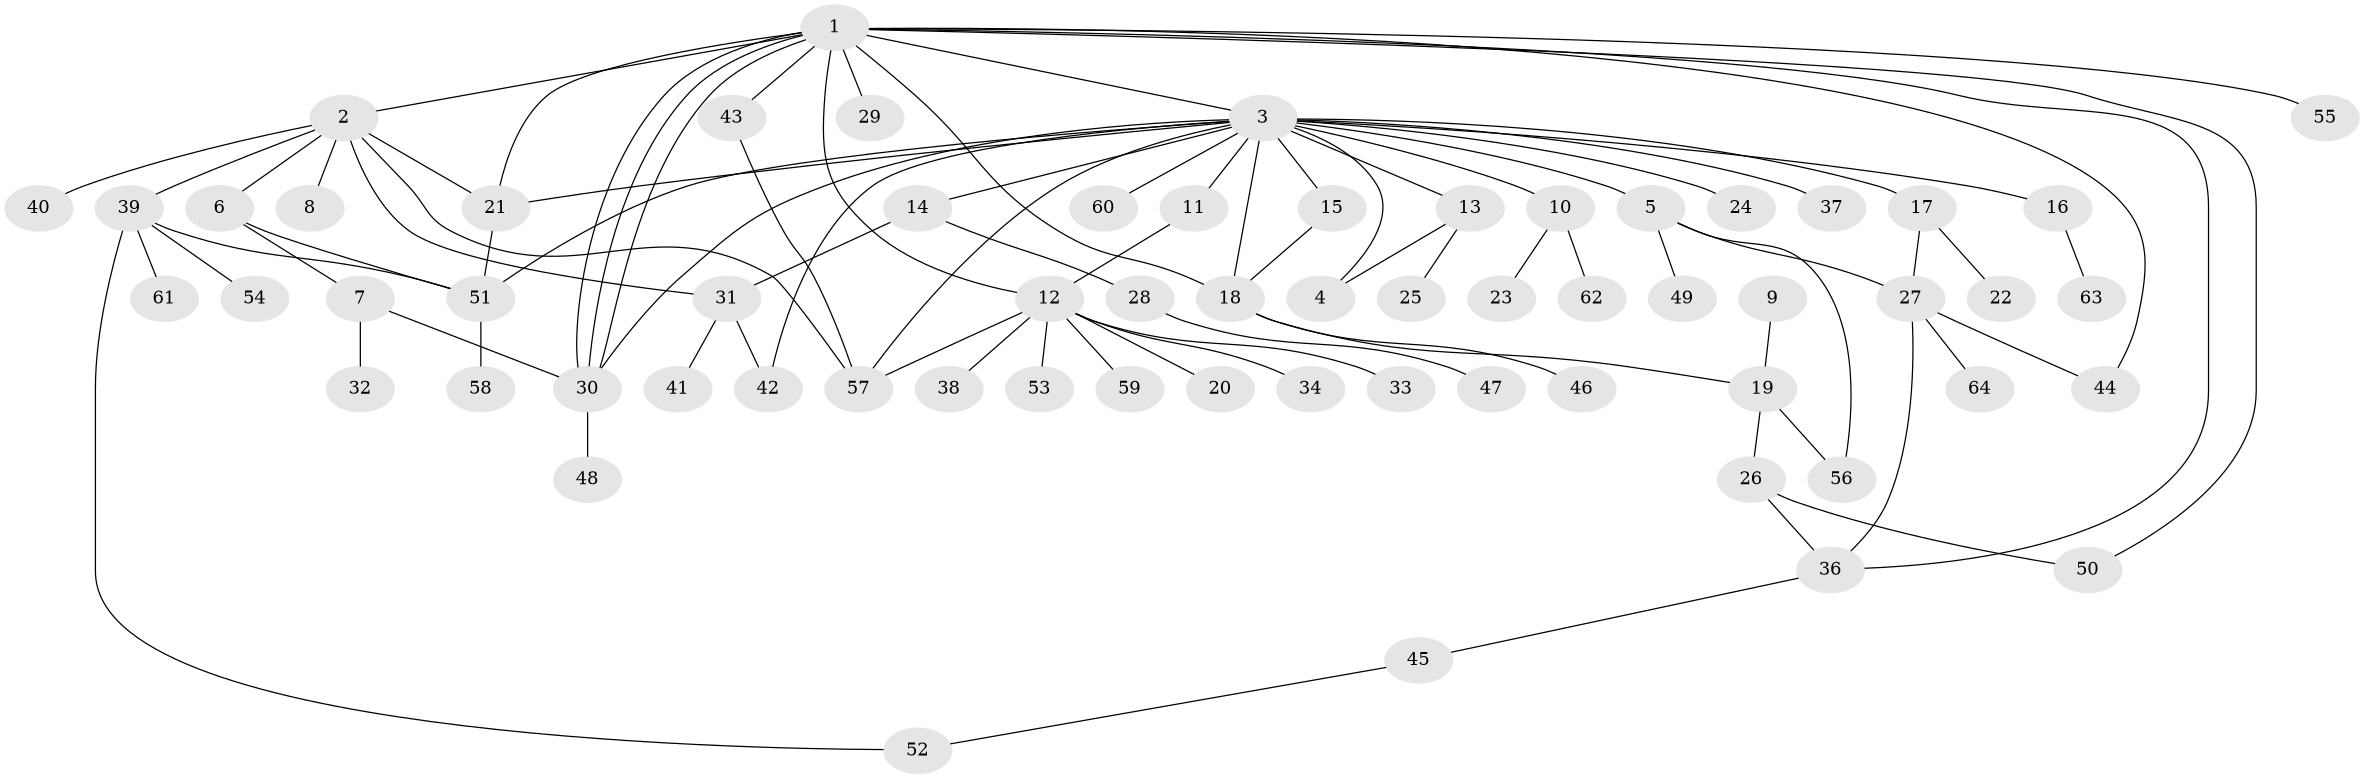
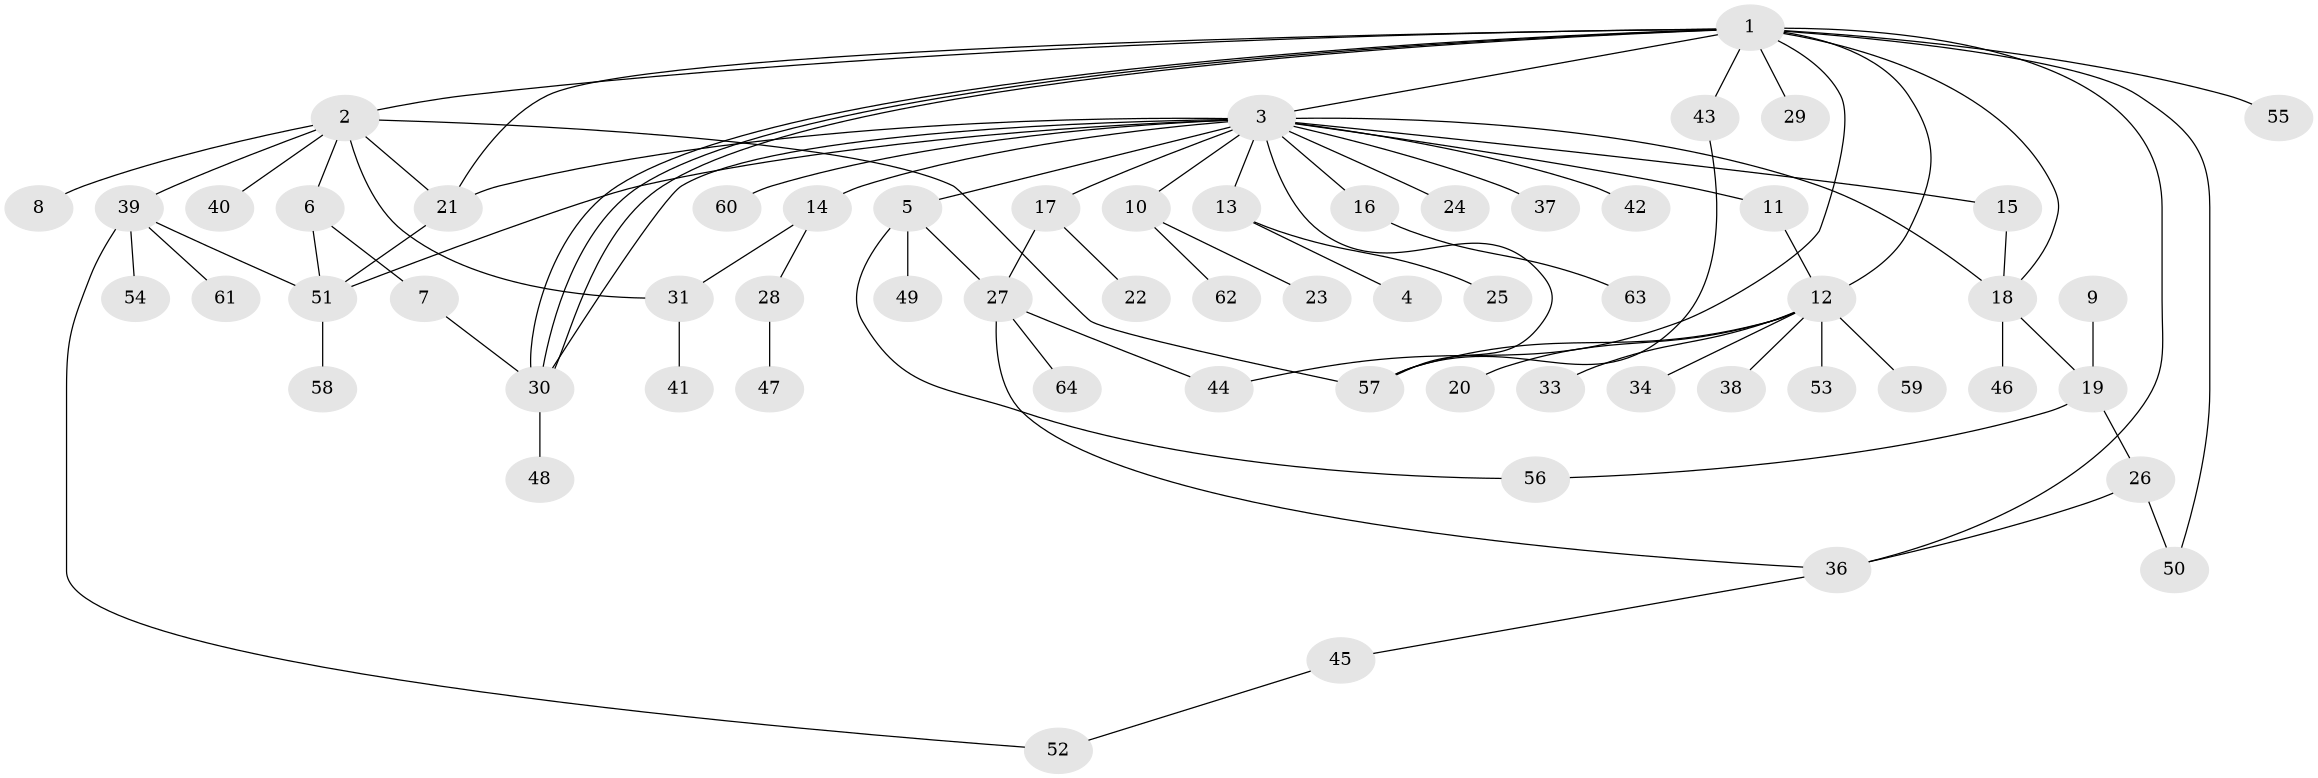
(1378, 188) -> none
(748, 344) -> none
(360, 389) -> none
